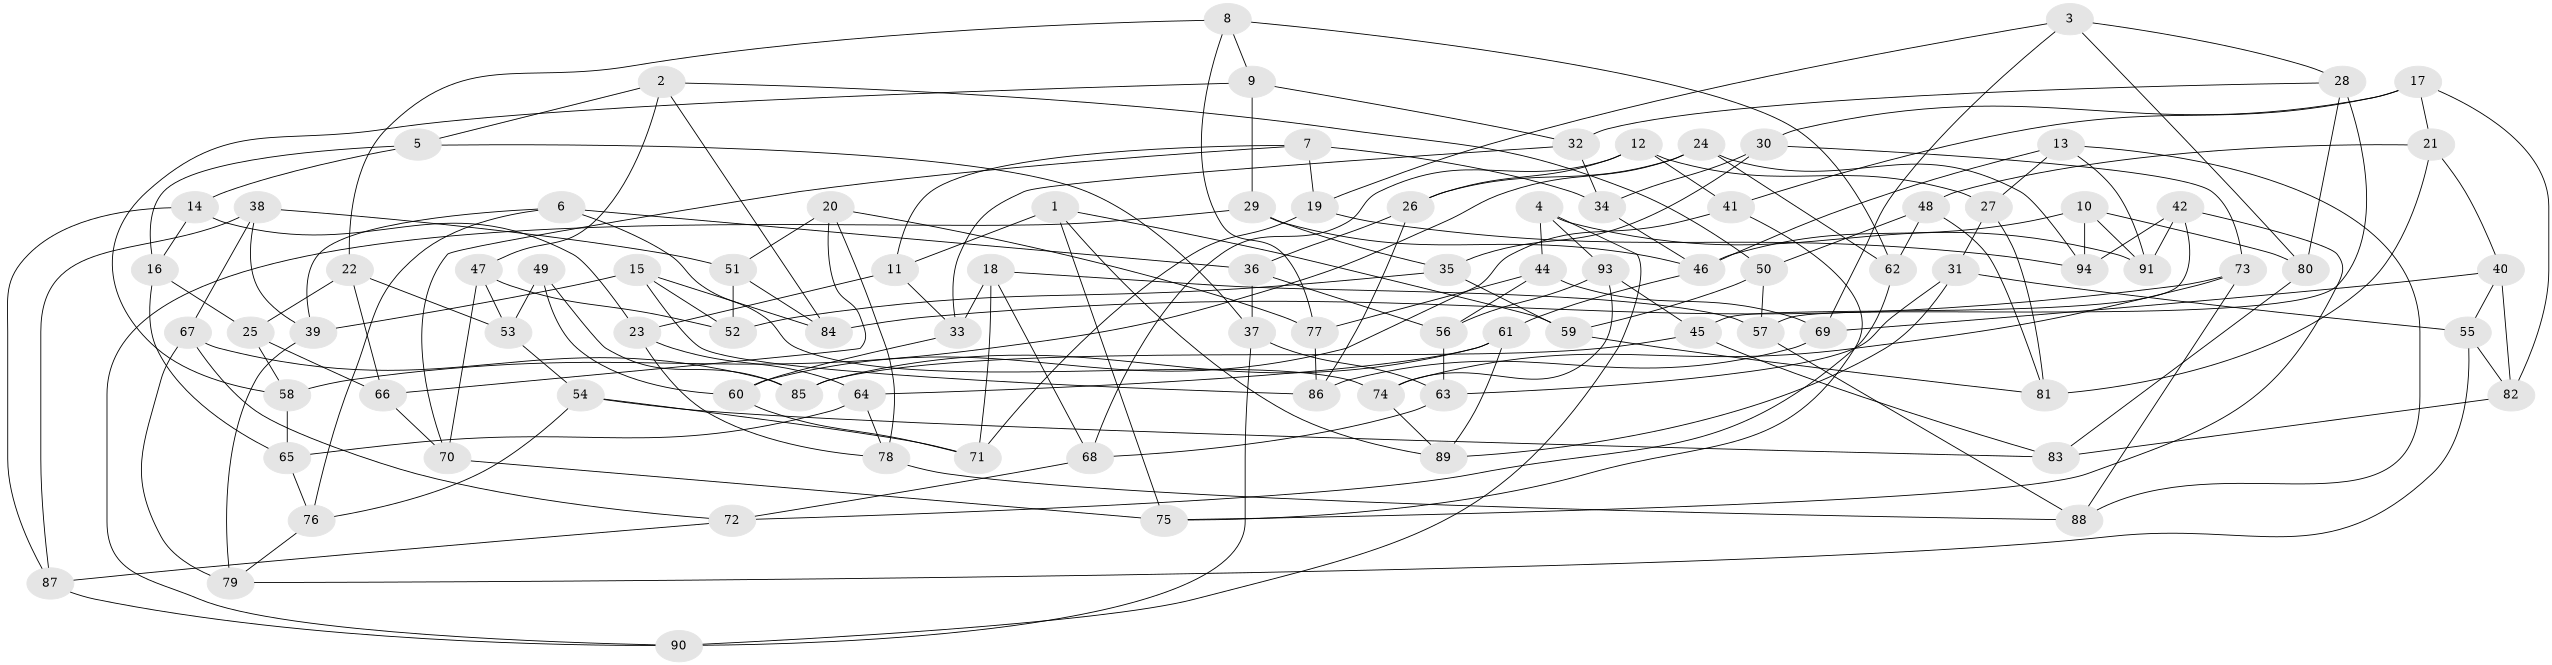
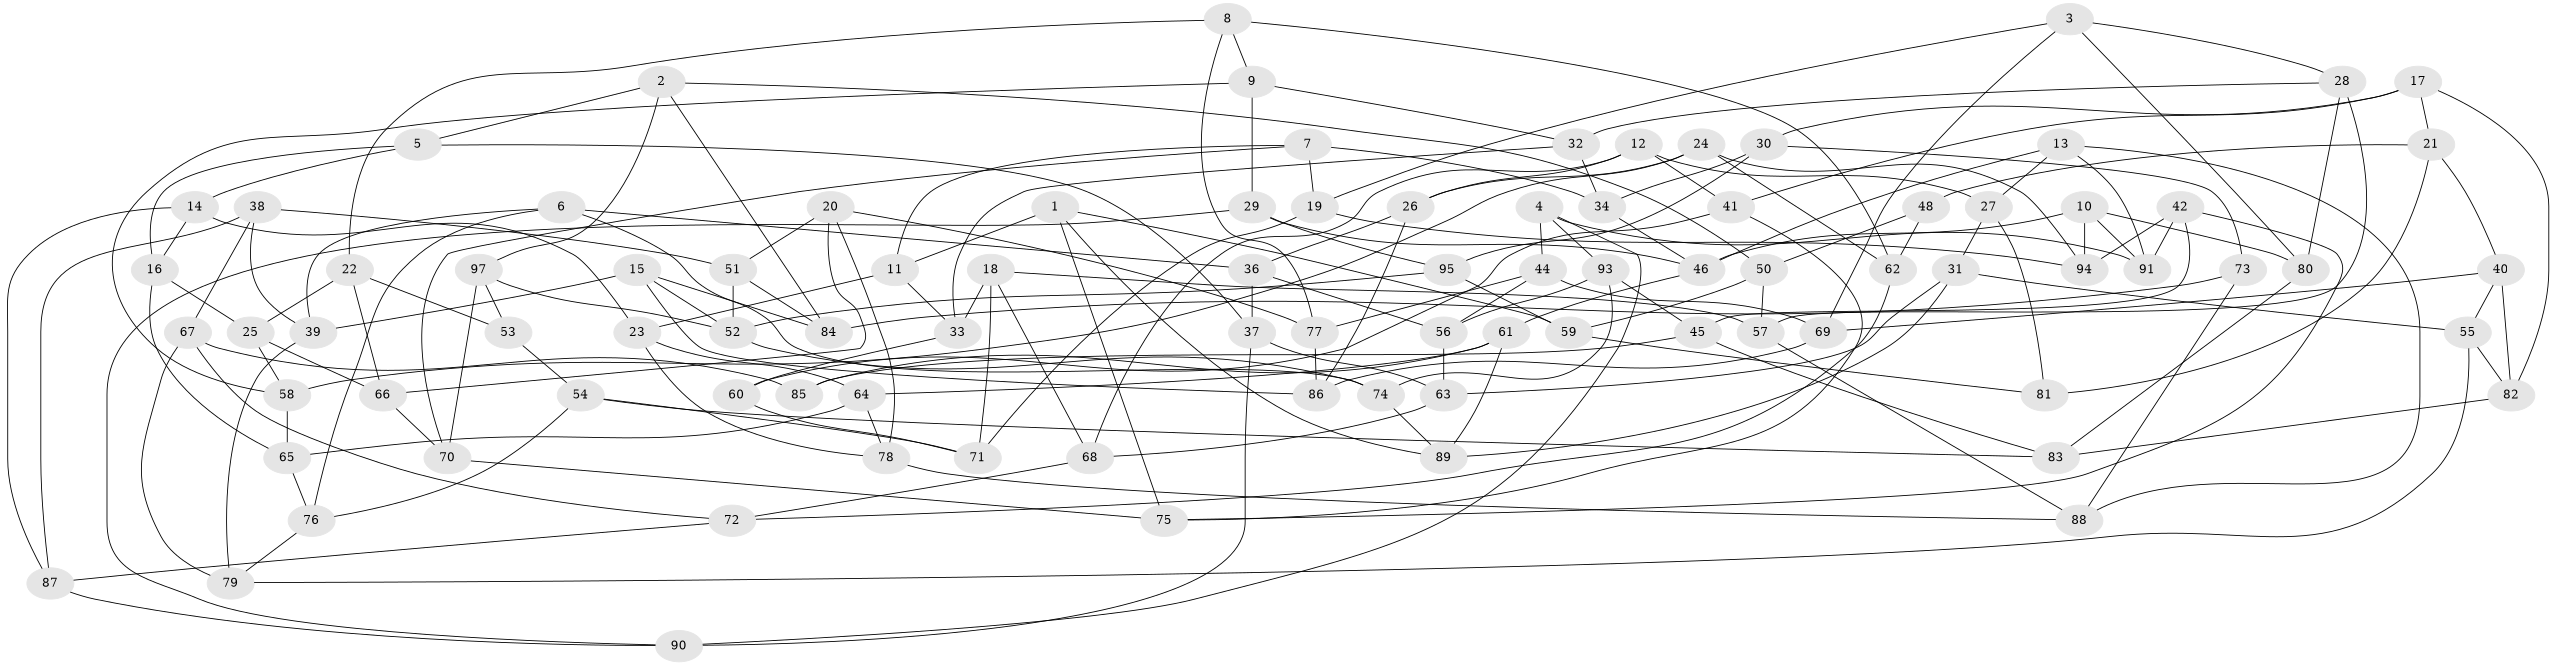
(479, 270) -> (479, 270)
(542, 270) -> none
(1447, 270) -> (1447, 270)
(2005, 289) -> none
(1813, 352) -> (1011, 366)
